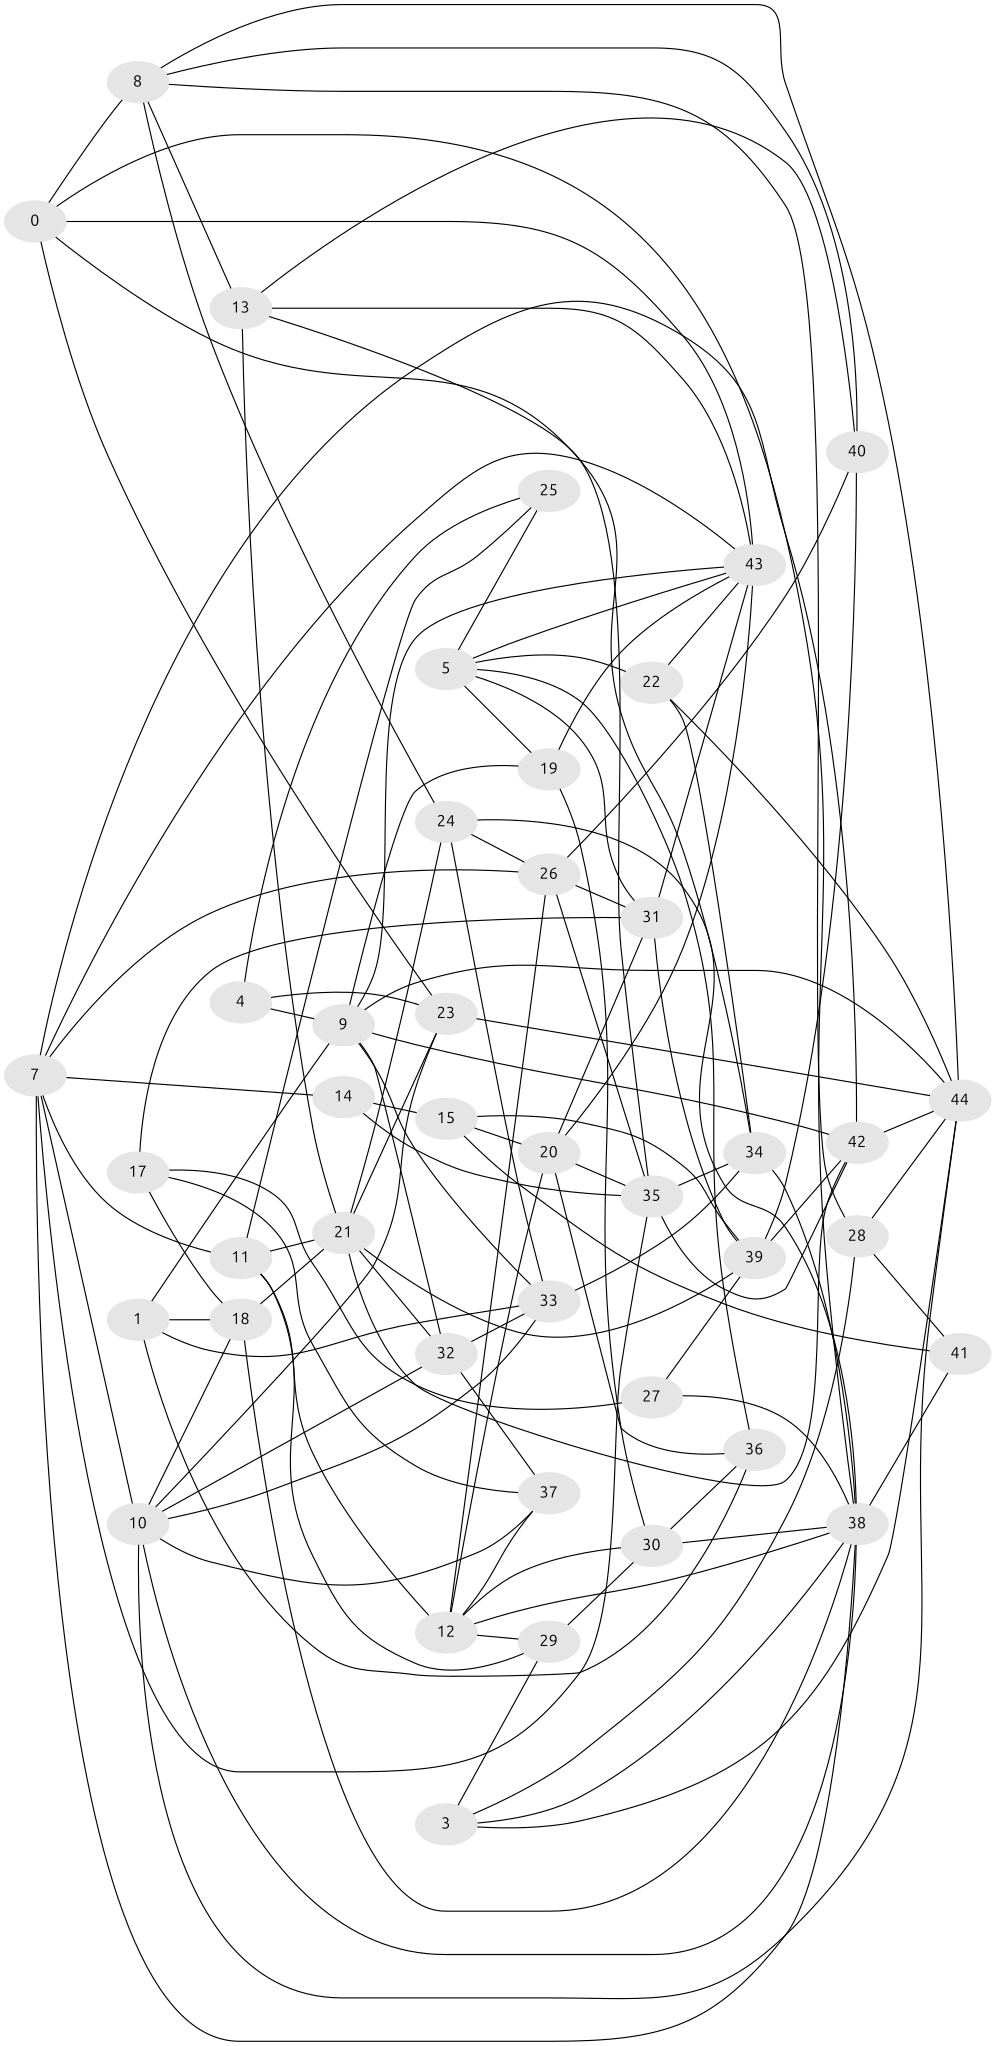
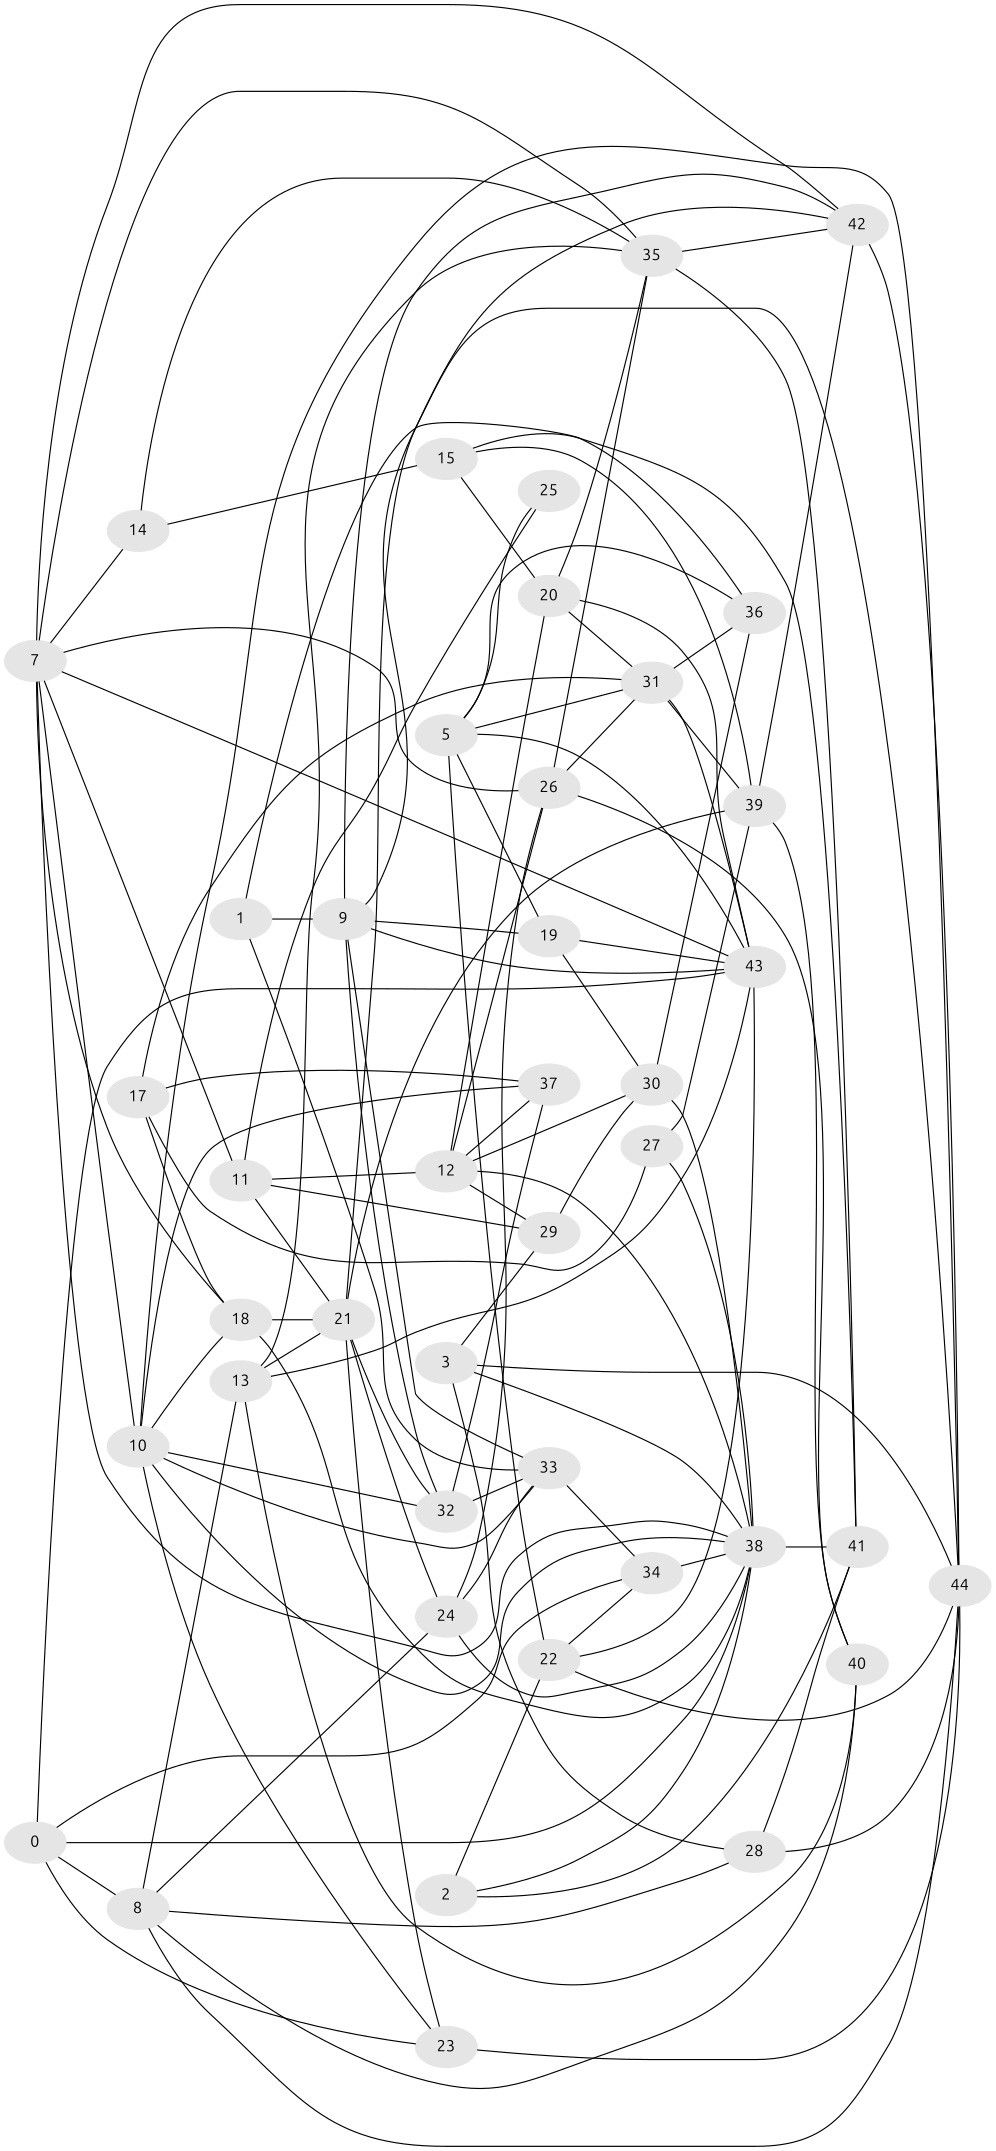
(241, 1002) -> none
(703, 1175) -> (836, 873)
(190, 1320) -> (73, 1011)
(601, 1354) -> (703, 648)
none -> (446, 1895)
